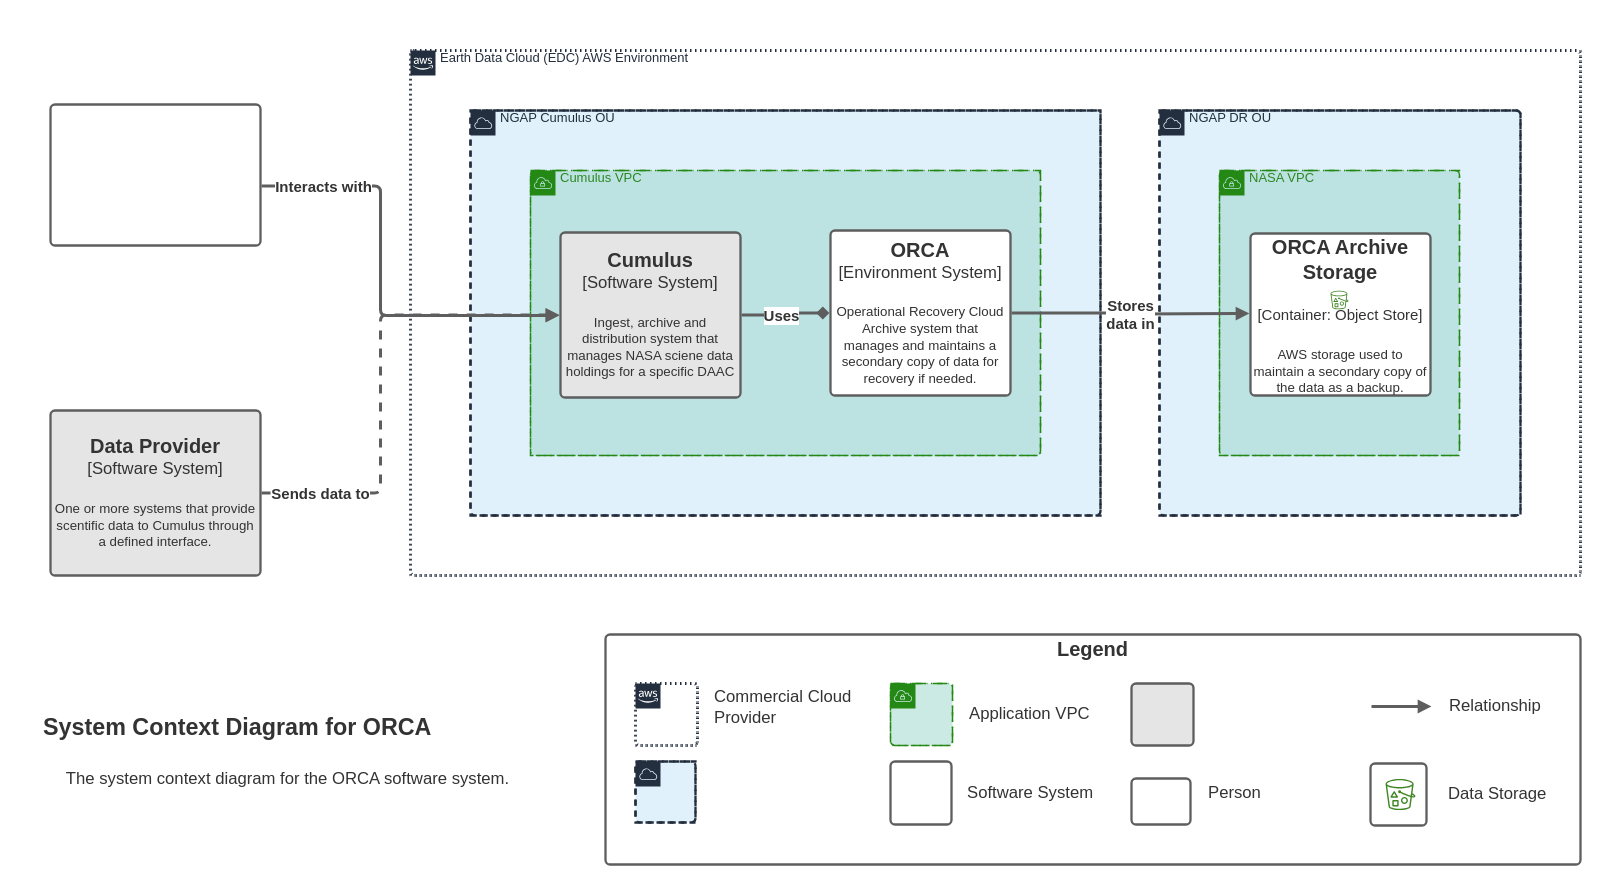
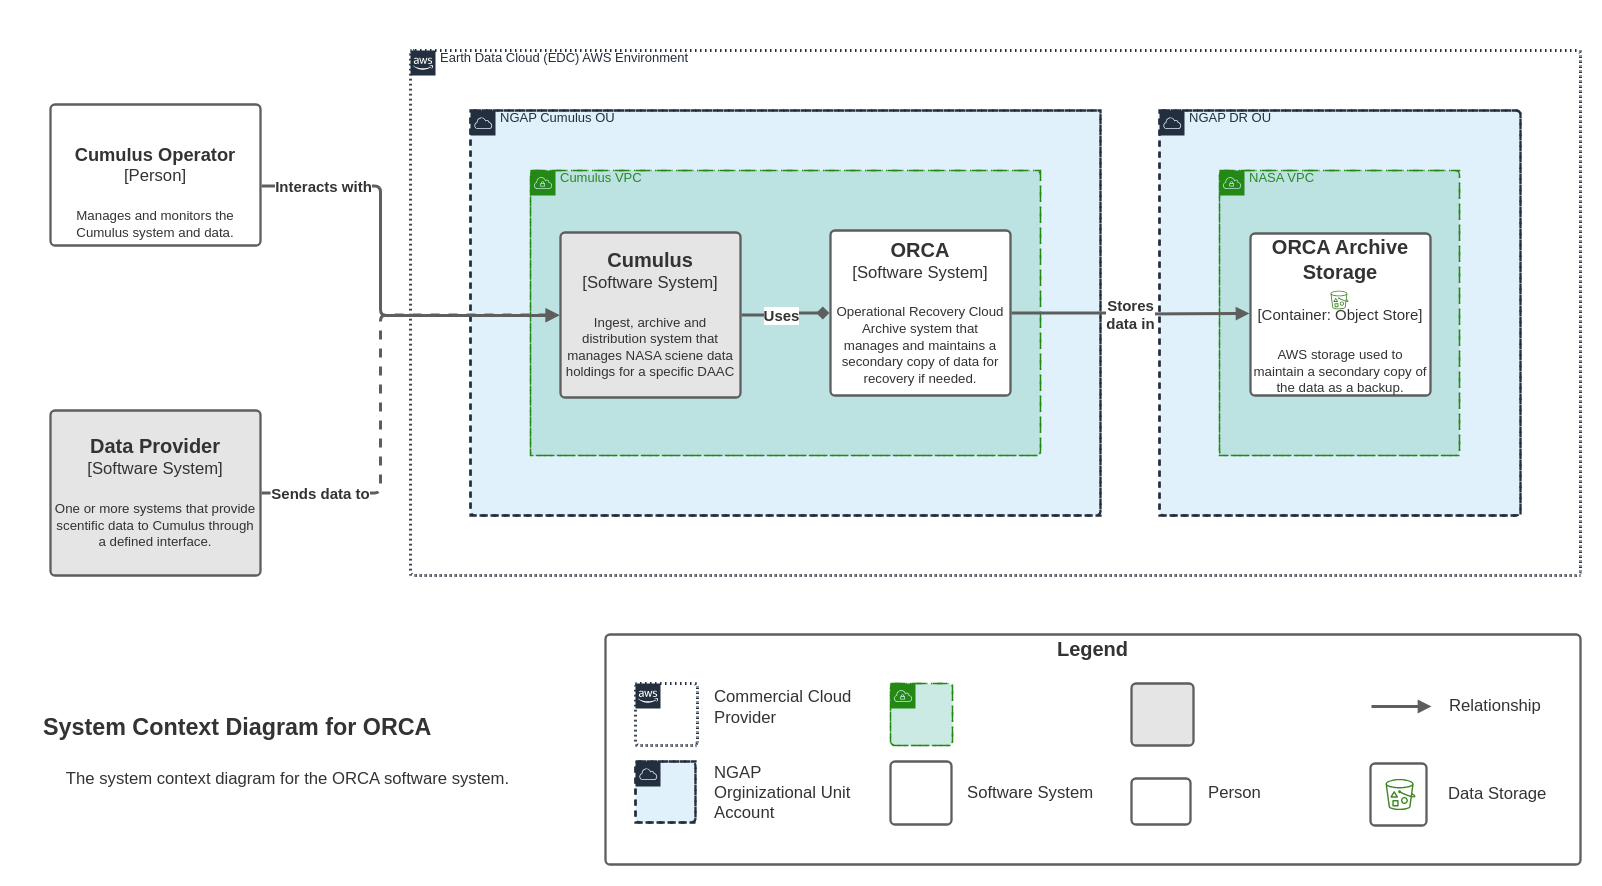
none -> (156, 193)
(921, 314) -> (921, 314)
(1042, 715) -> none
none -> (787, 792)
